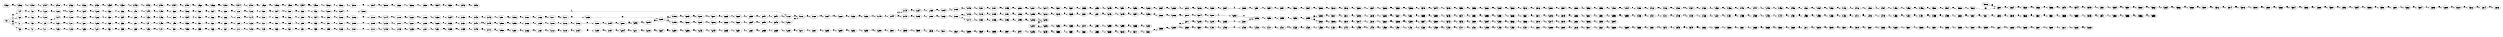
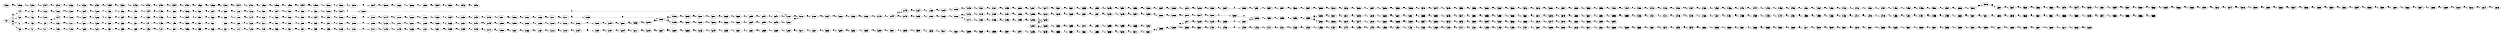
(1985, 9) -> (1978, 7)
(218, 23) -> none
